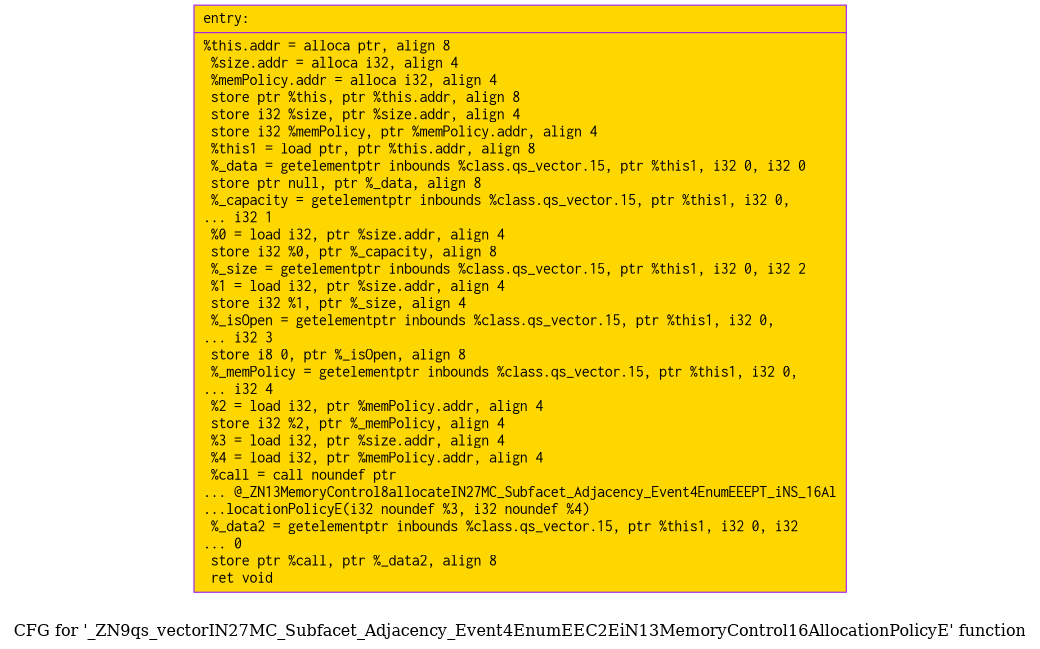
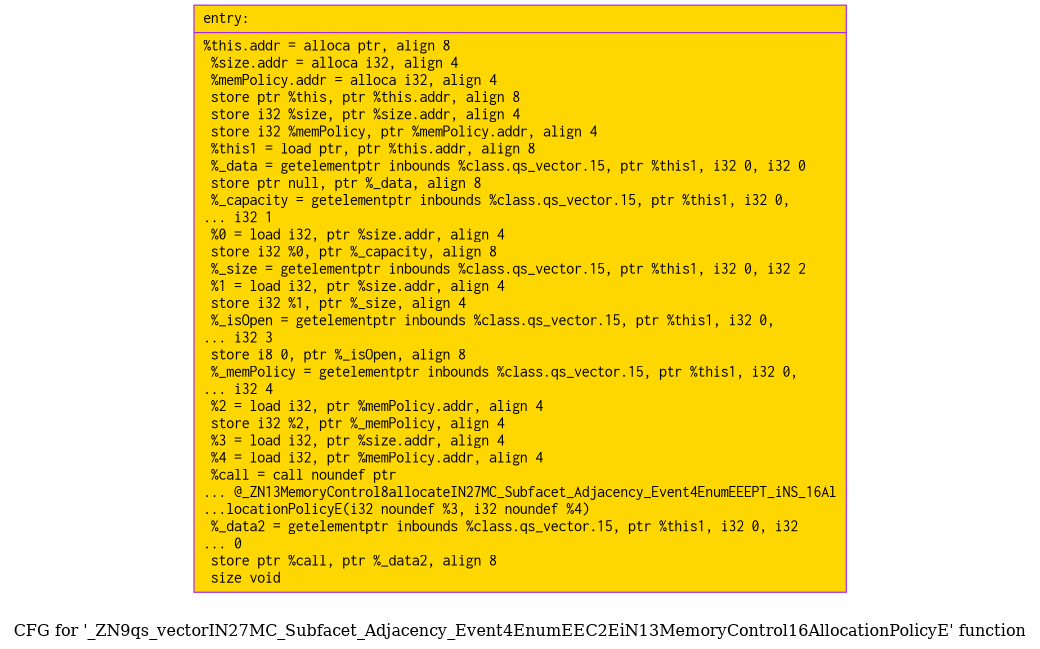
(238, 578) -> (242, 578)
